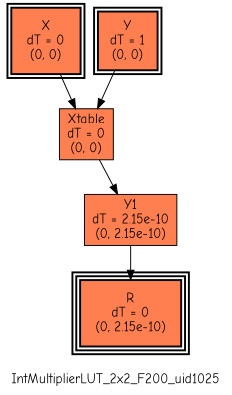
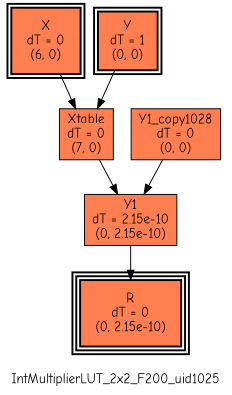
(46, 41) -> (46, 41)
(86, 134) -> (86, 134)
none -> (176, 134)
